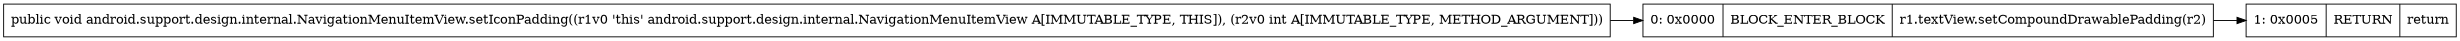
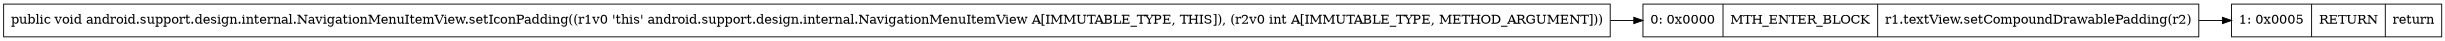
(1808, 20) -> (1800, 20)
